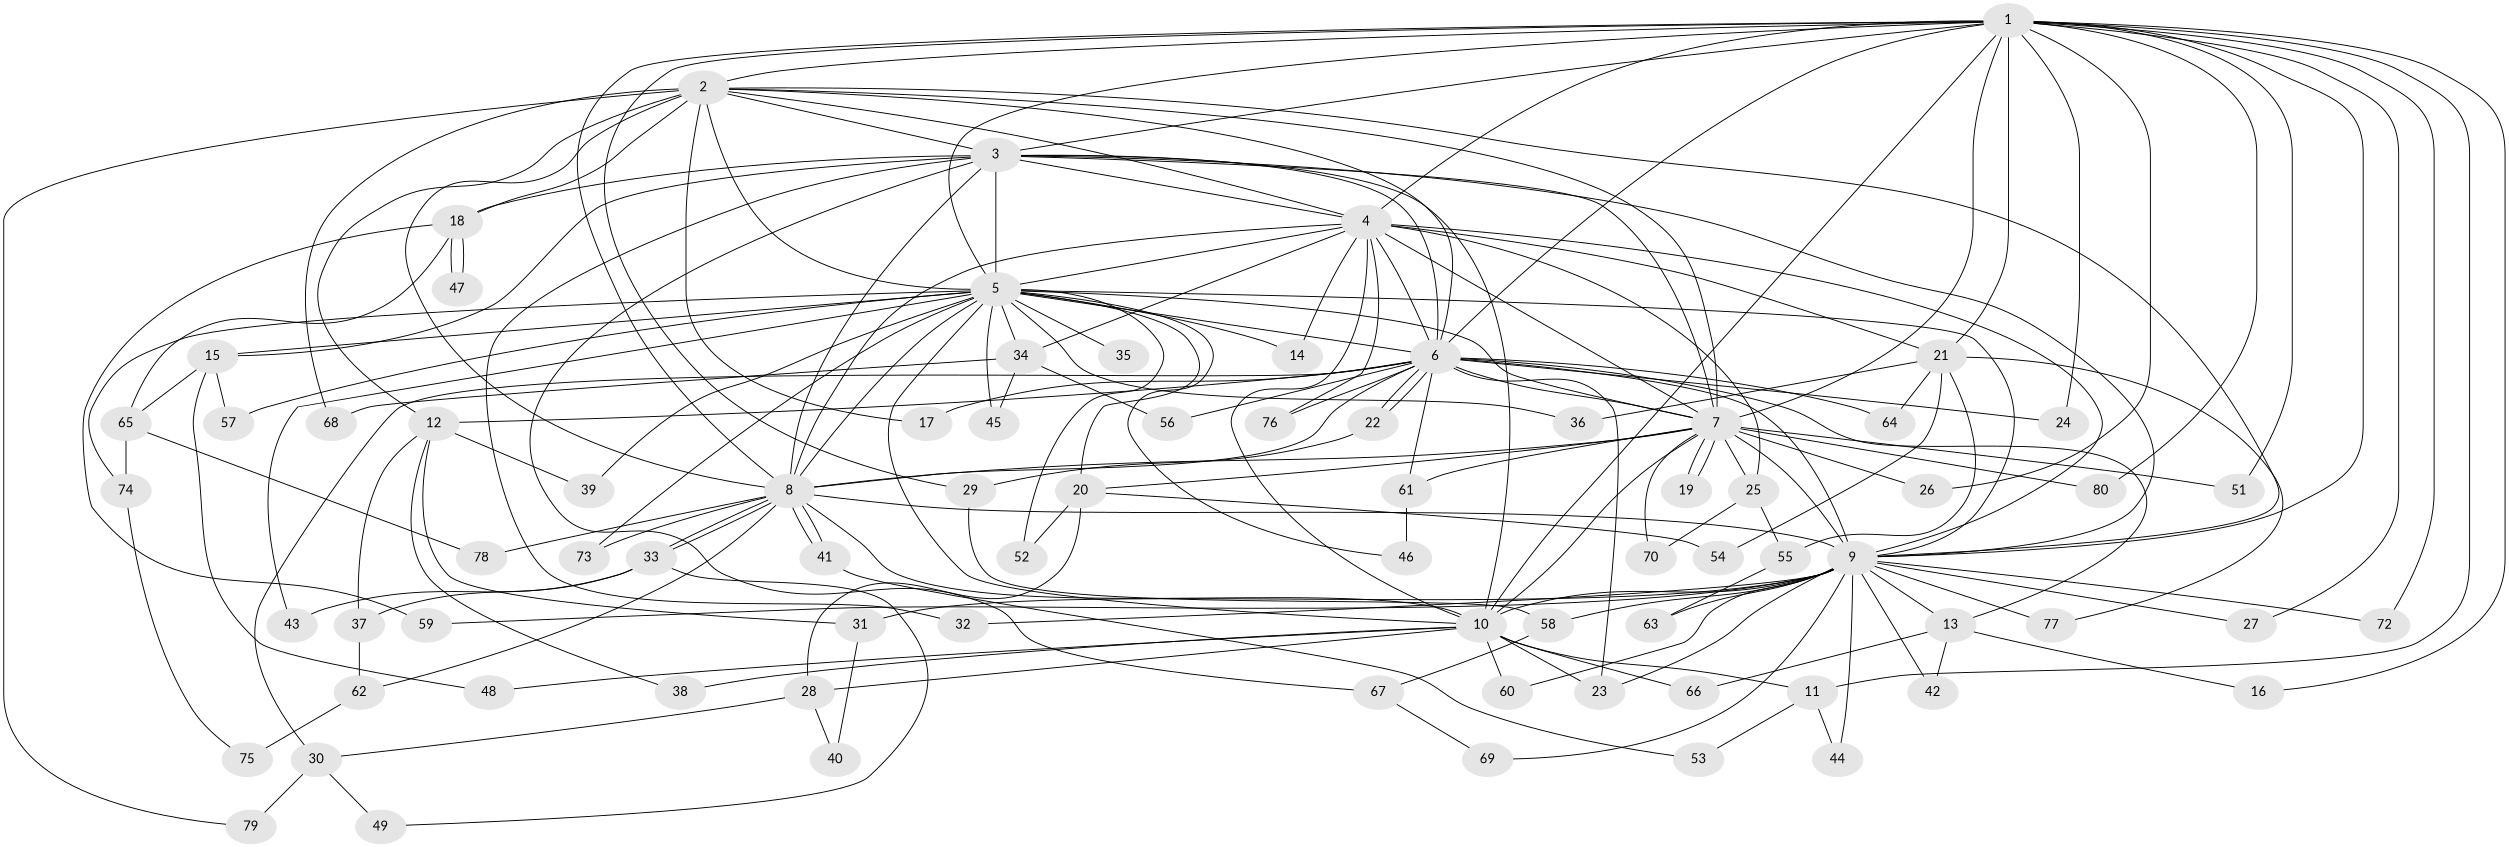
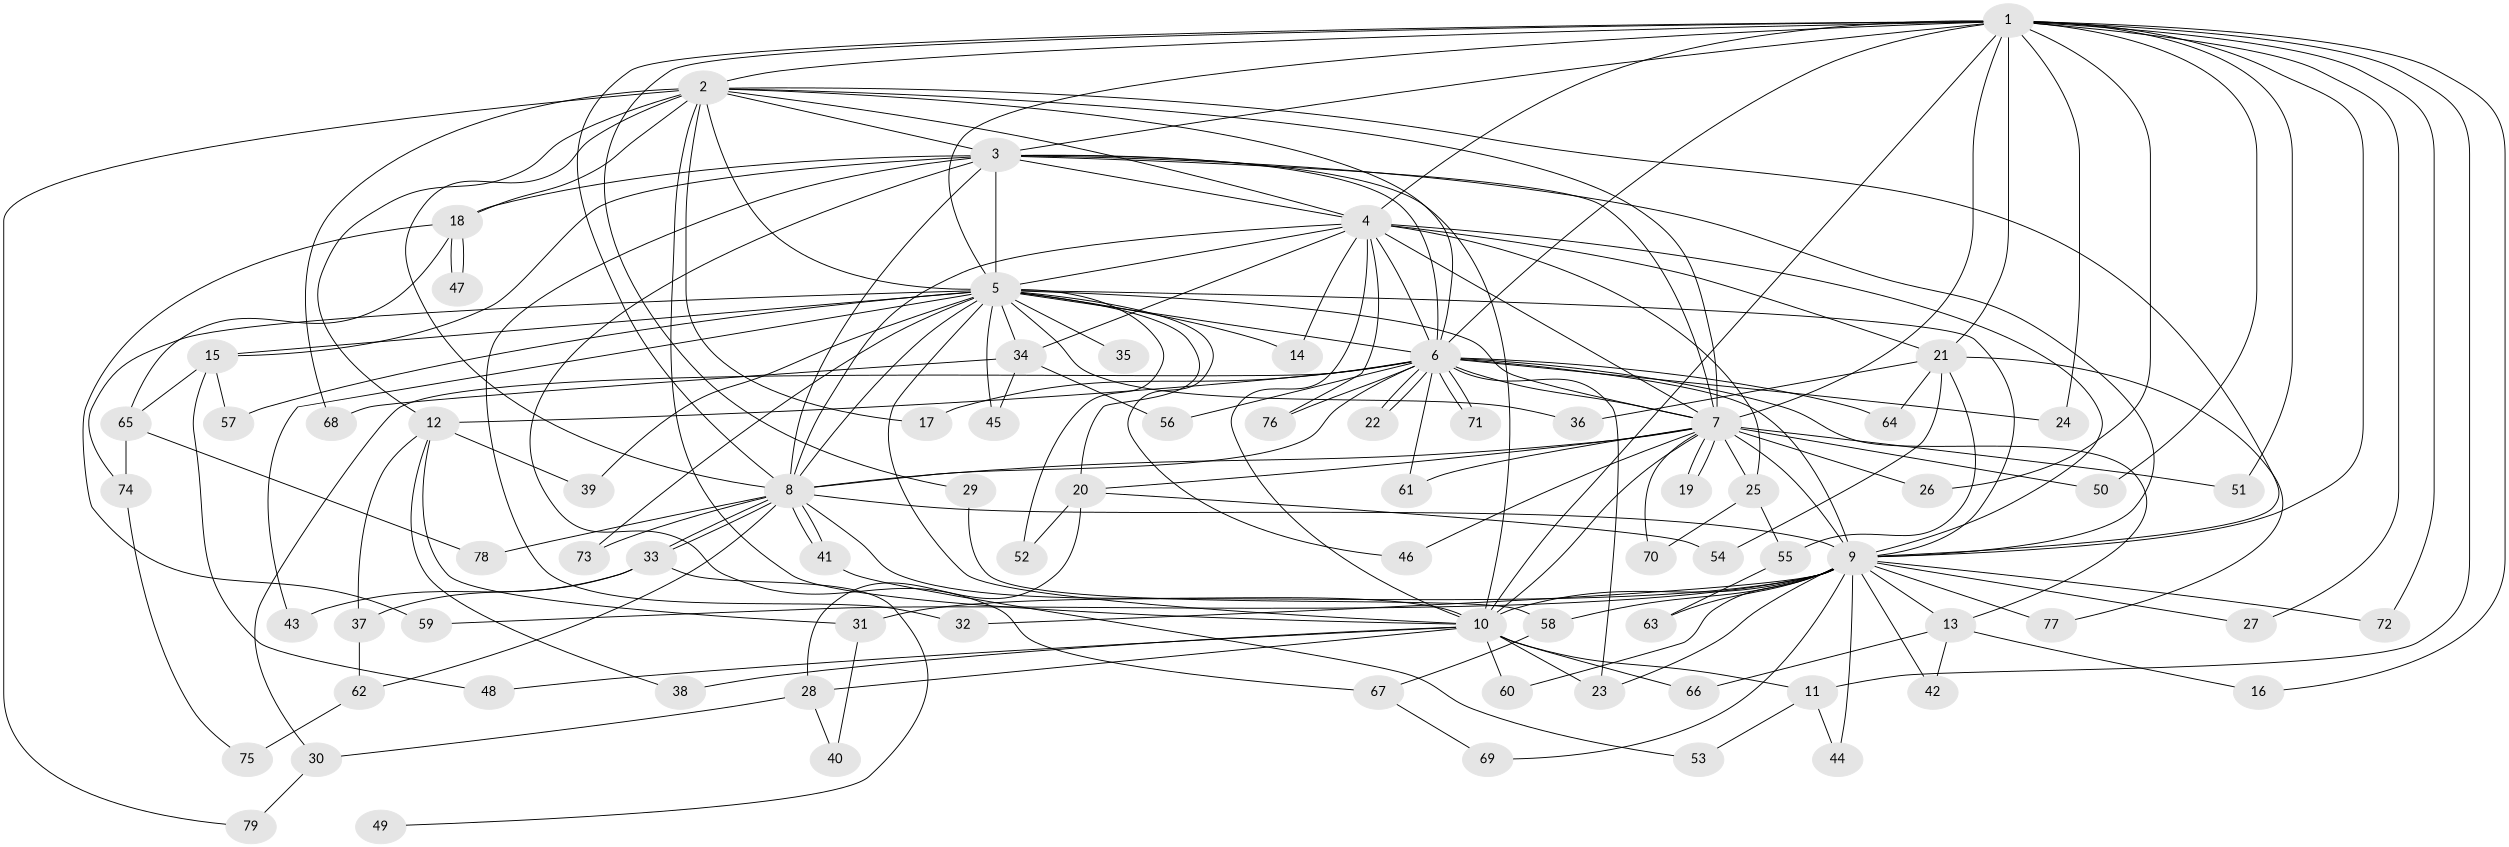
none -> (1476, 424)
(1174, 462) -> none
(2101, 491) -> (2101, 491)
(1407, 525) -> (1559, 486)
none -> (894, 597)
(349, 793) -> none
